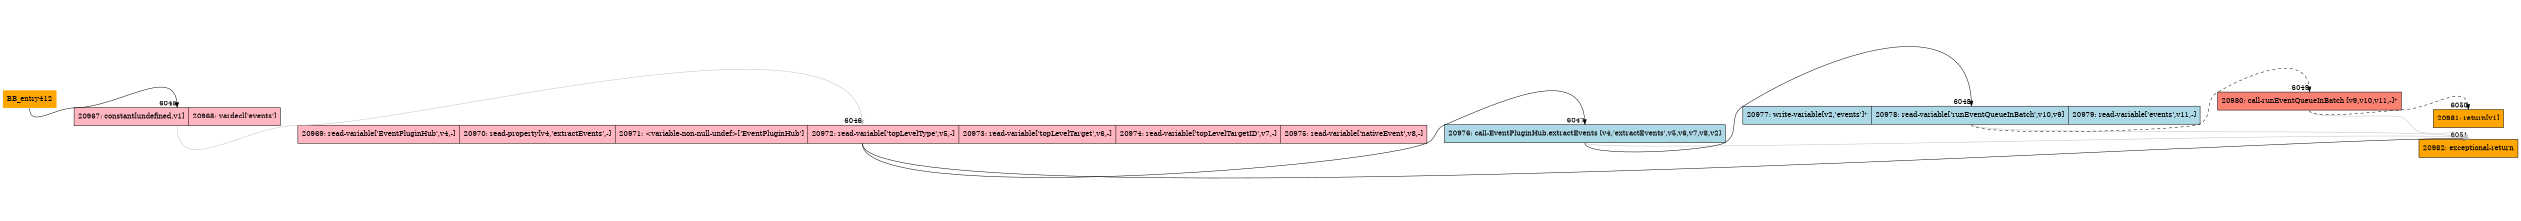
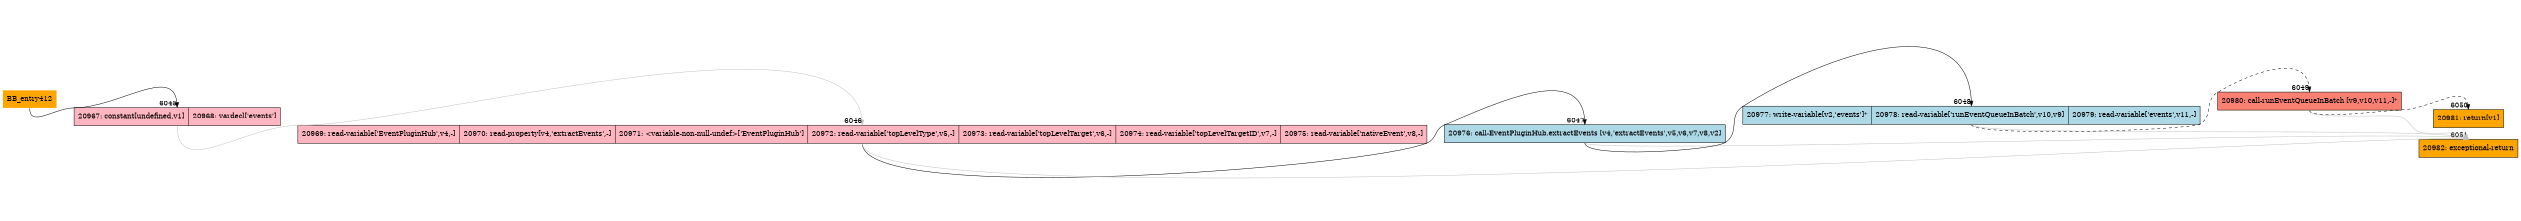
(1661, 169) -> (1661, 169)
